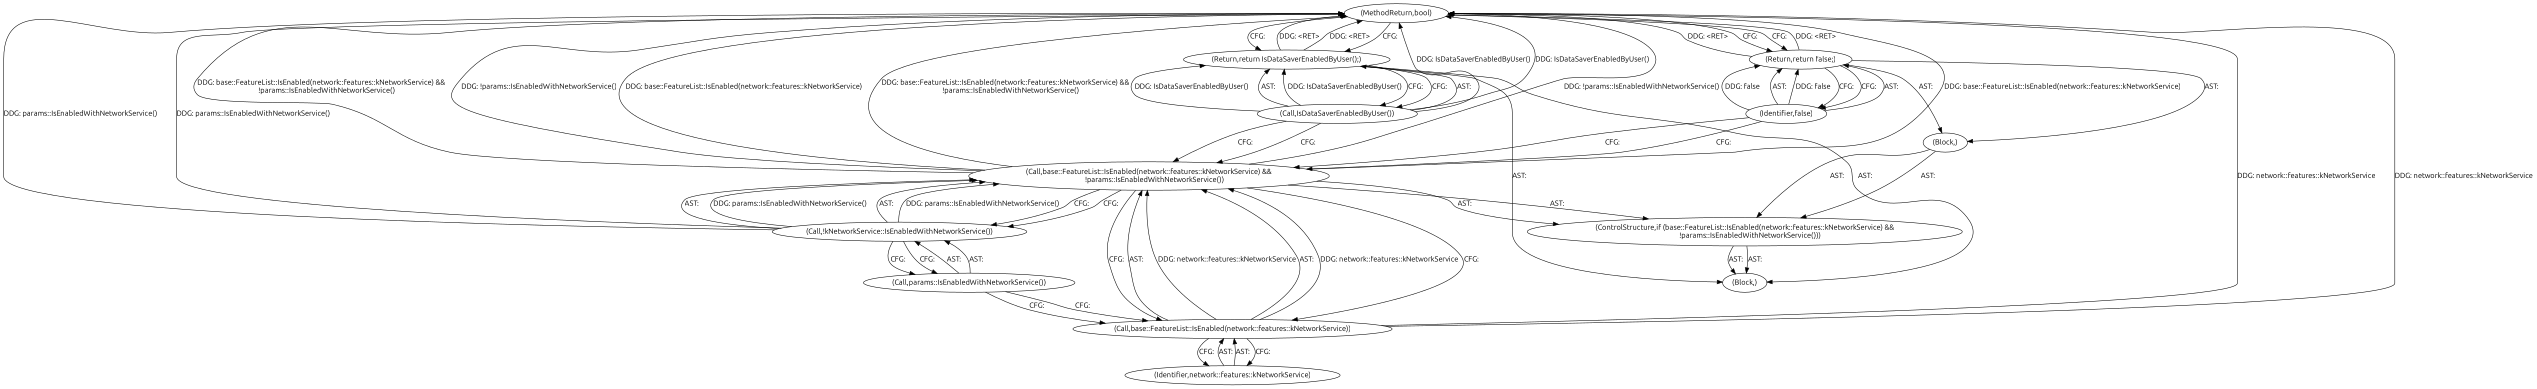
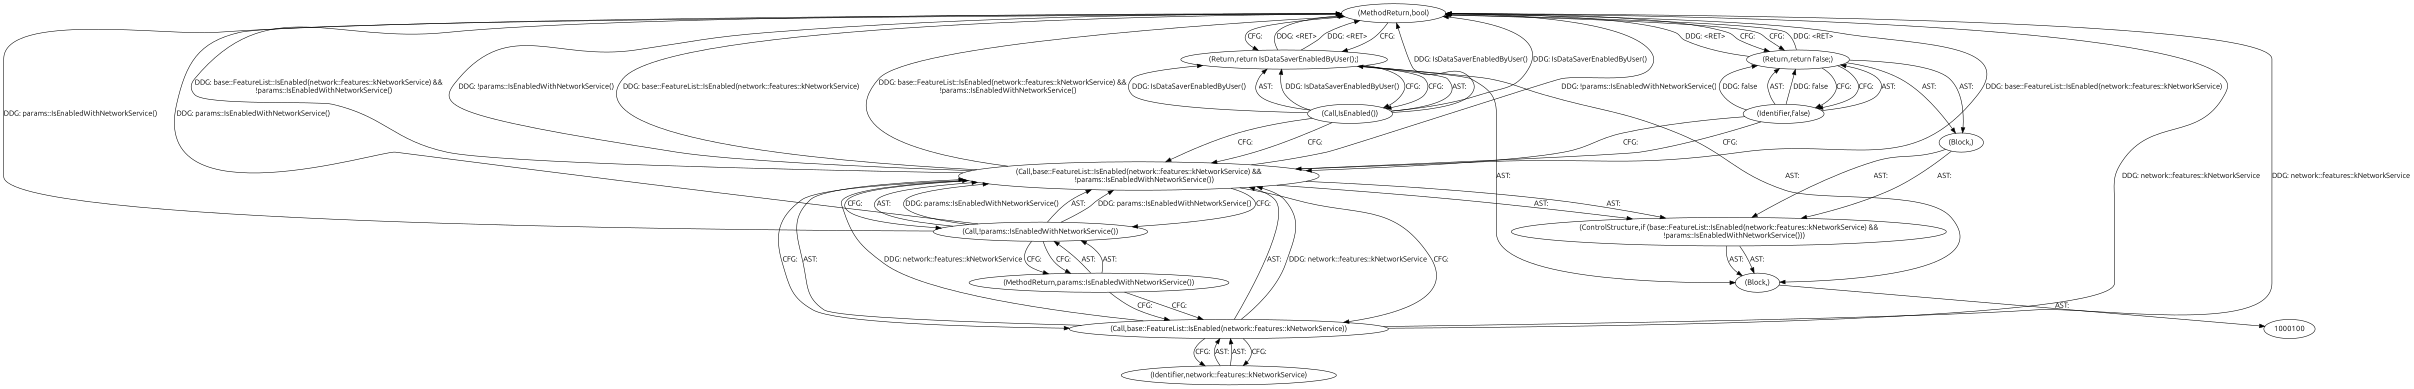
(1337, 114) -> (1350, 114)
(900, 232) -> (1040, 232)
(969, 283) -> (1099, 283)
none -> (2289, 329)
